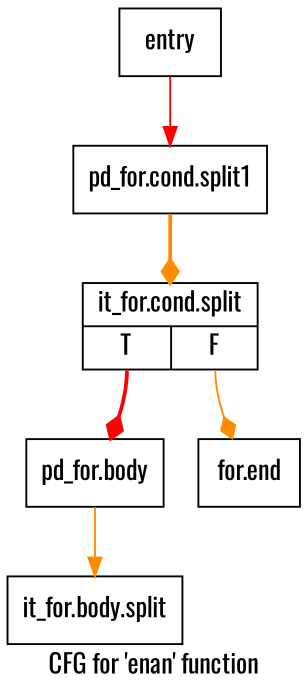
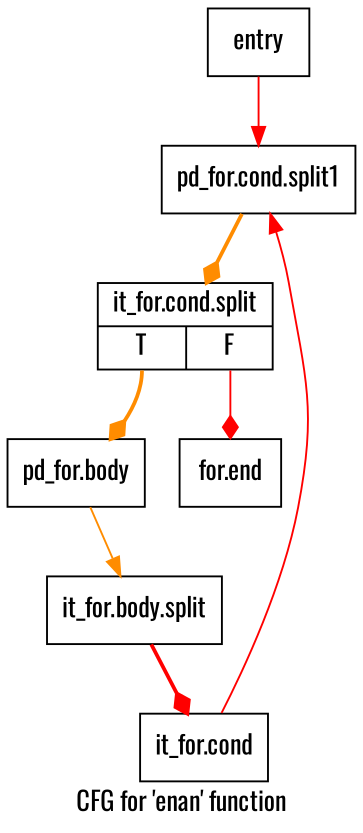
(125, 394) -> (137, 397)
(218, 394) -> (230, 393)
none -> (204, 748)
